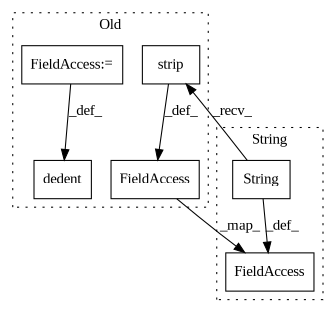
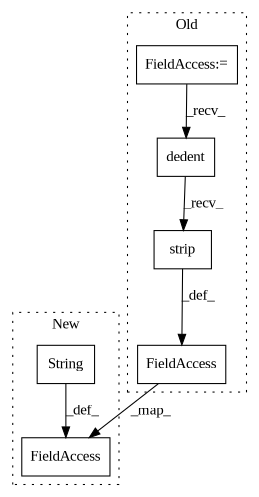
(86, 111) -> (206, 111)
(216, 121) -> (185, 198)
(270, 140) -> (66, 325)
